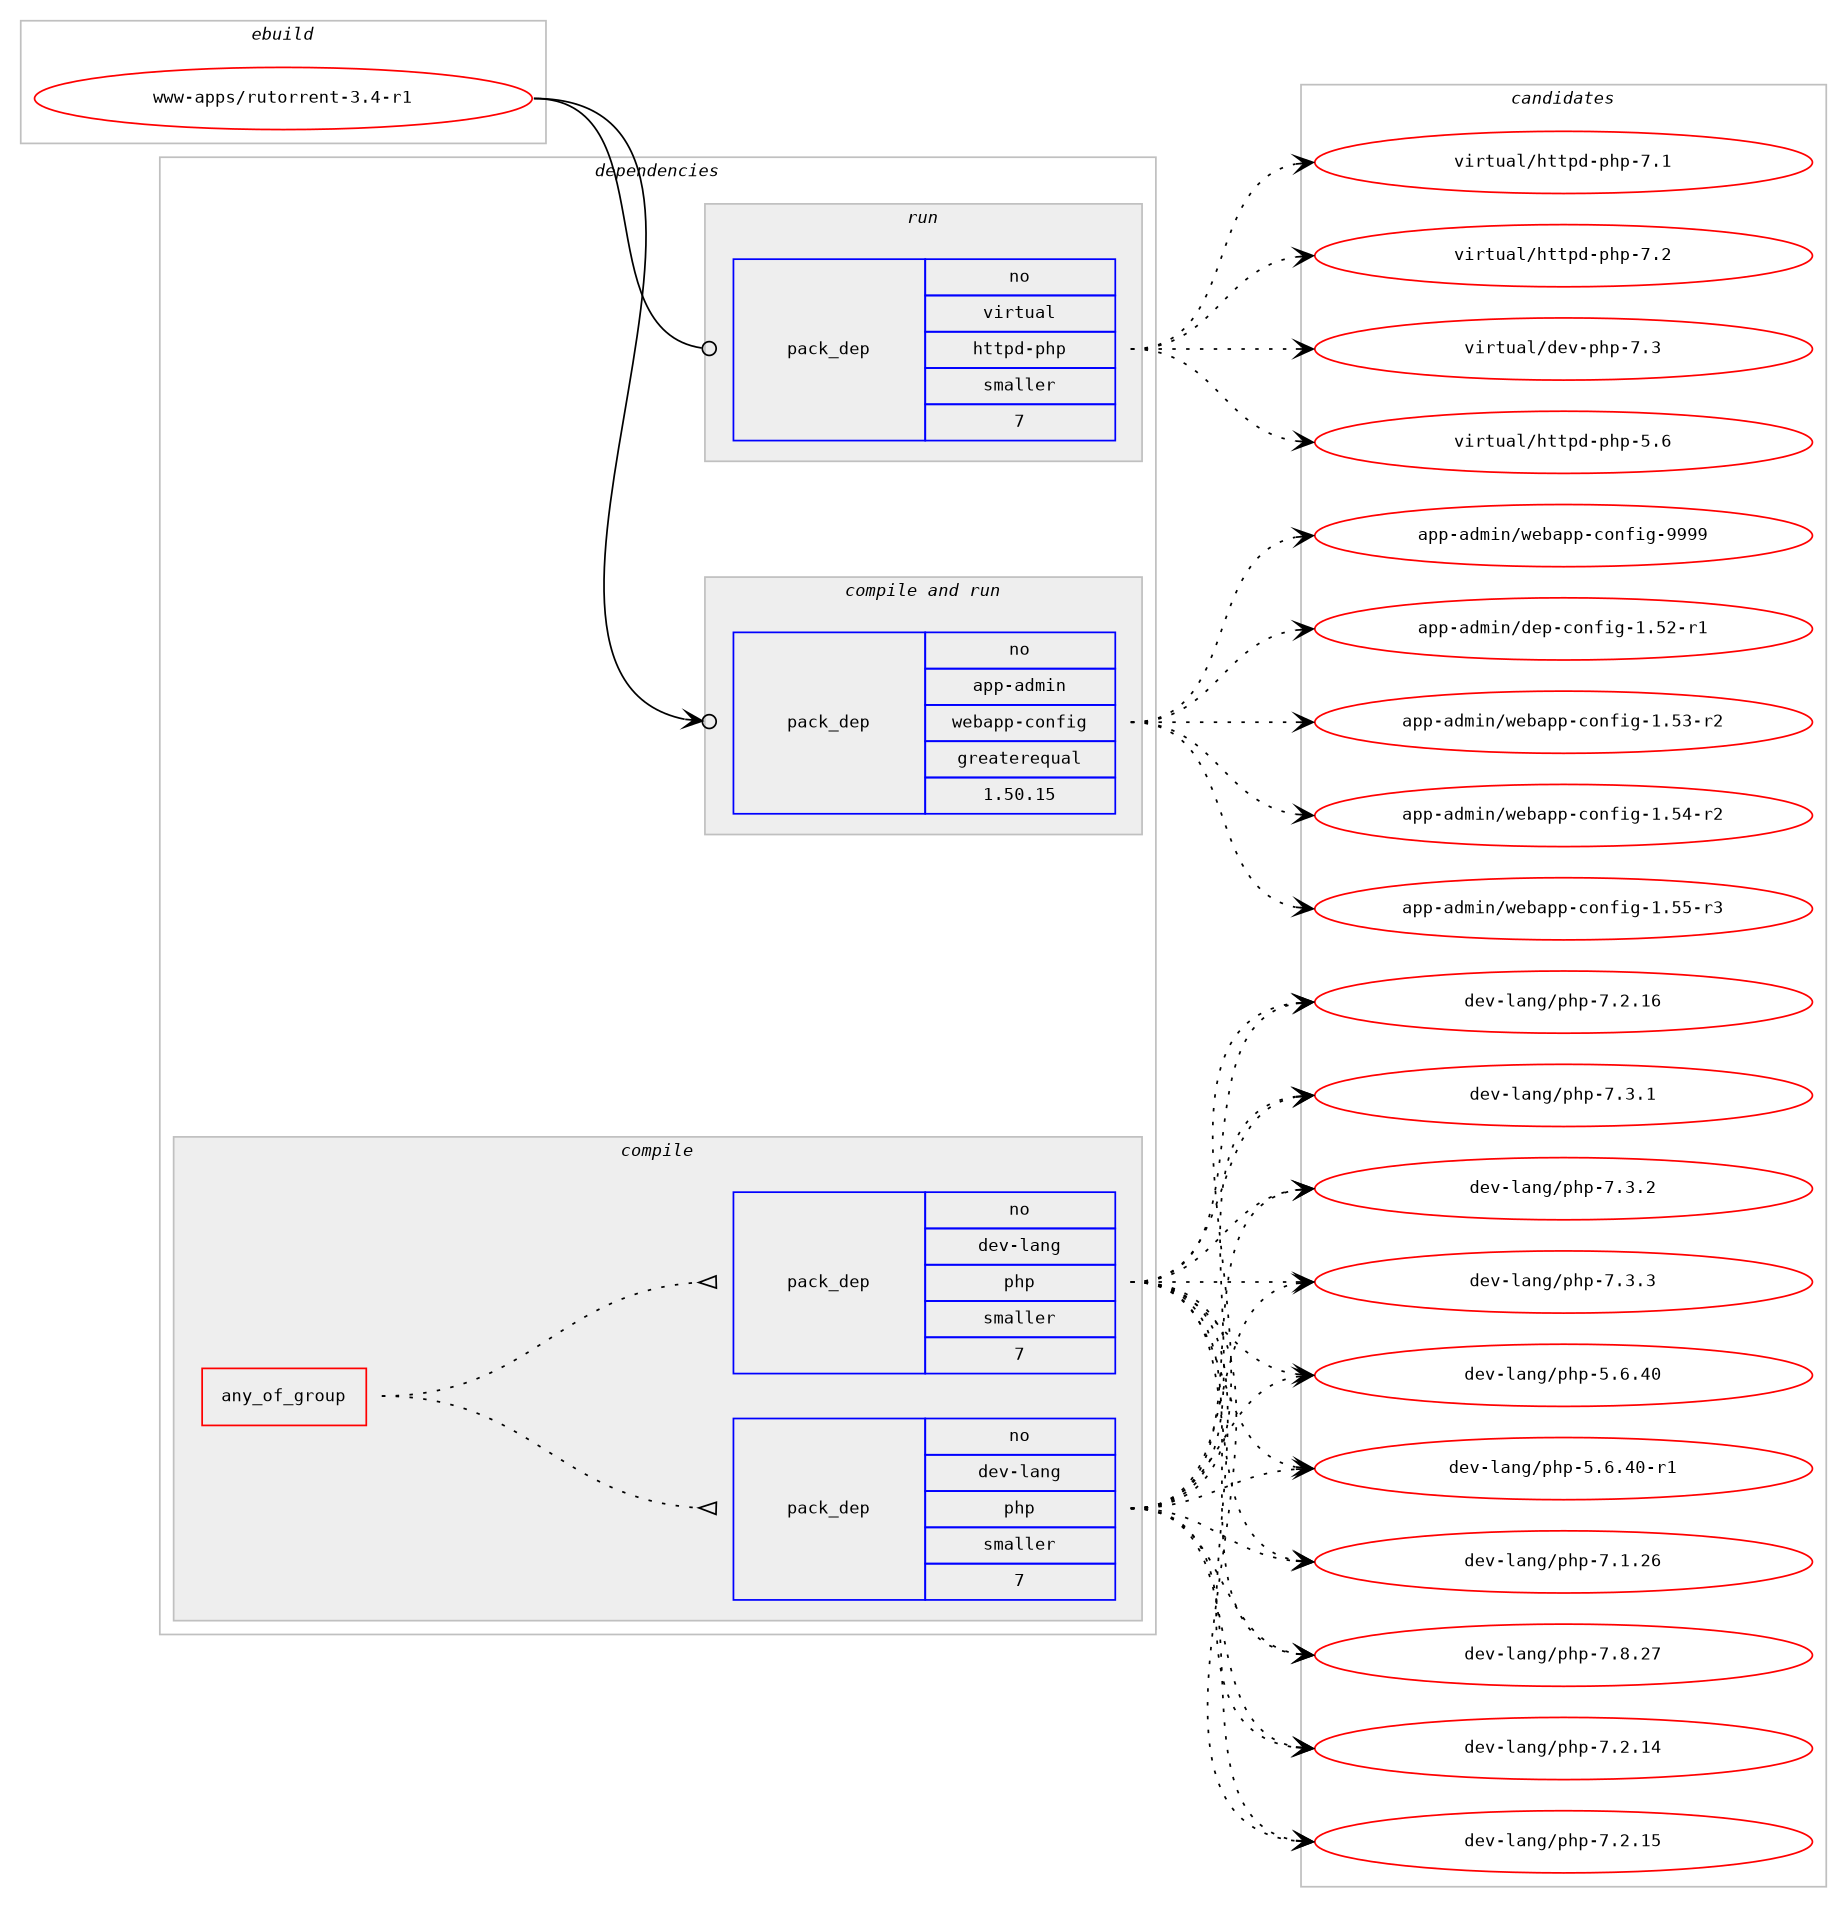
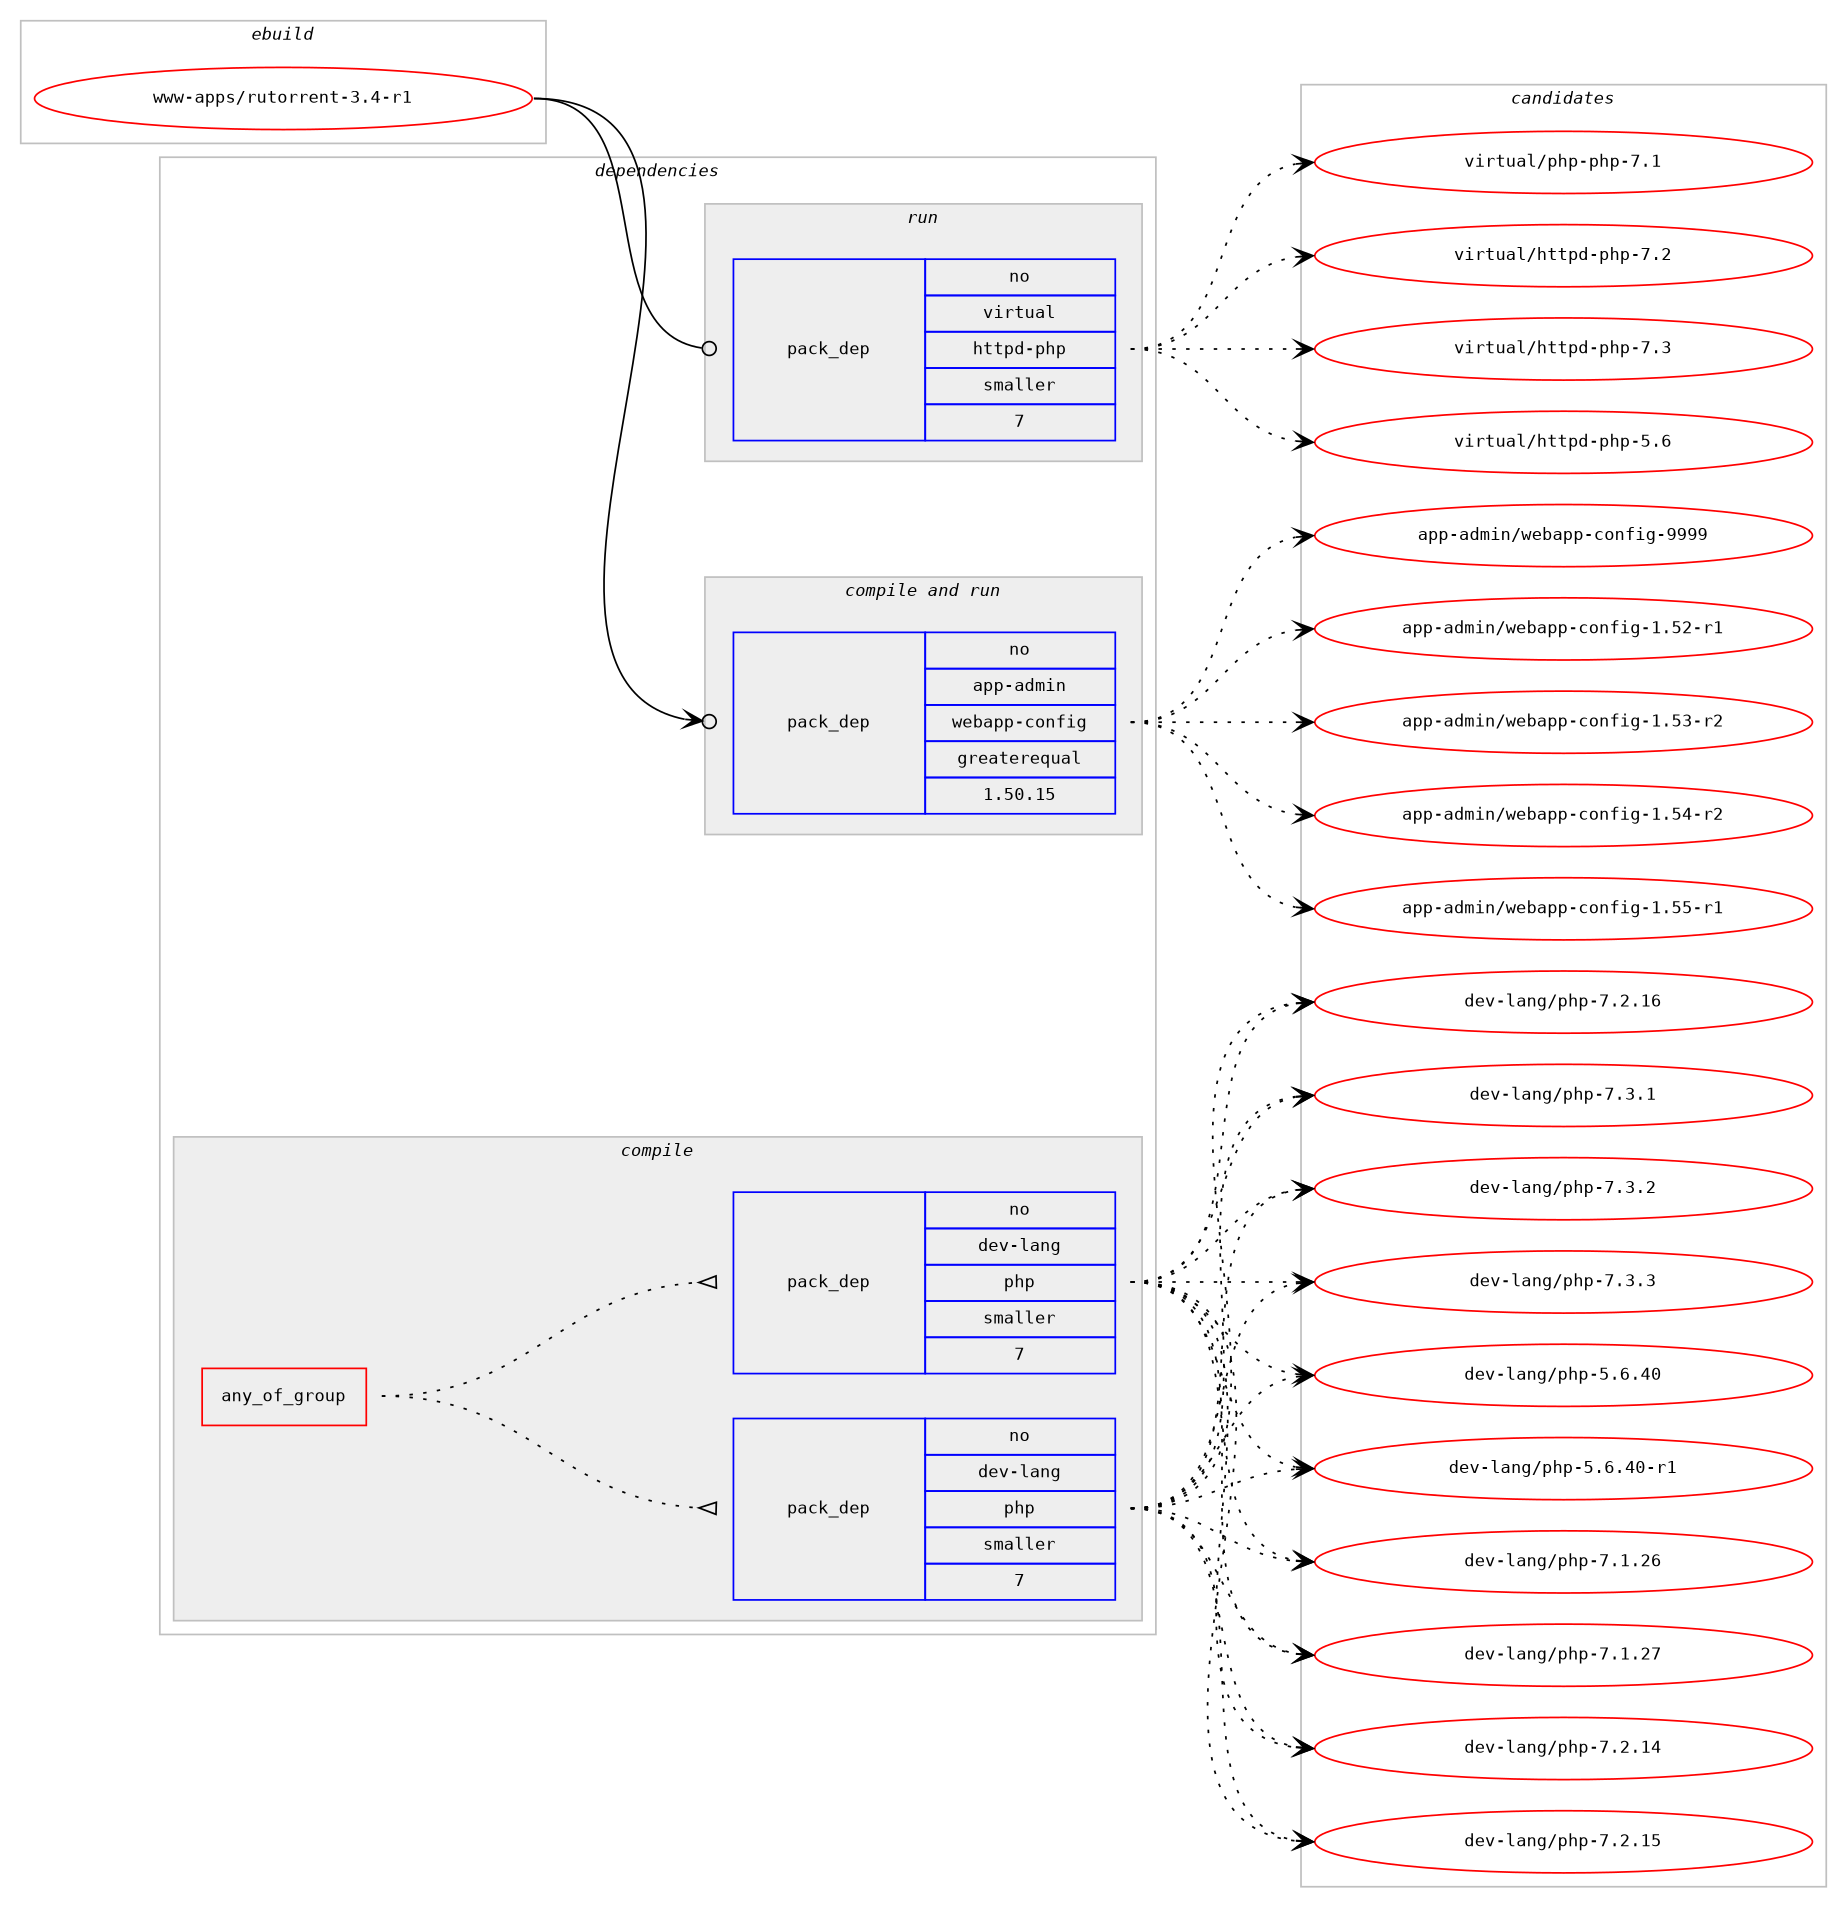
(1564, 162) -> (1564, 162)
(1564, 349) -> (1564, 349)
(1564, 629) -> (1564, 629)
(1564, 909) -> (1564, 909)
(1564, 1655) -> (1564, 1655)
